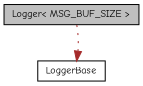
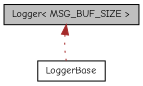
(78, 38) -> (65, 48)
